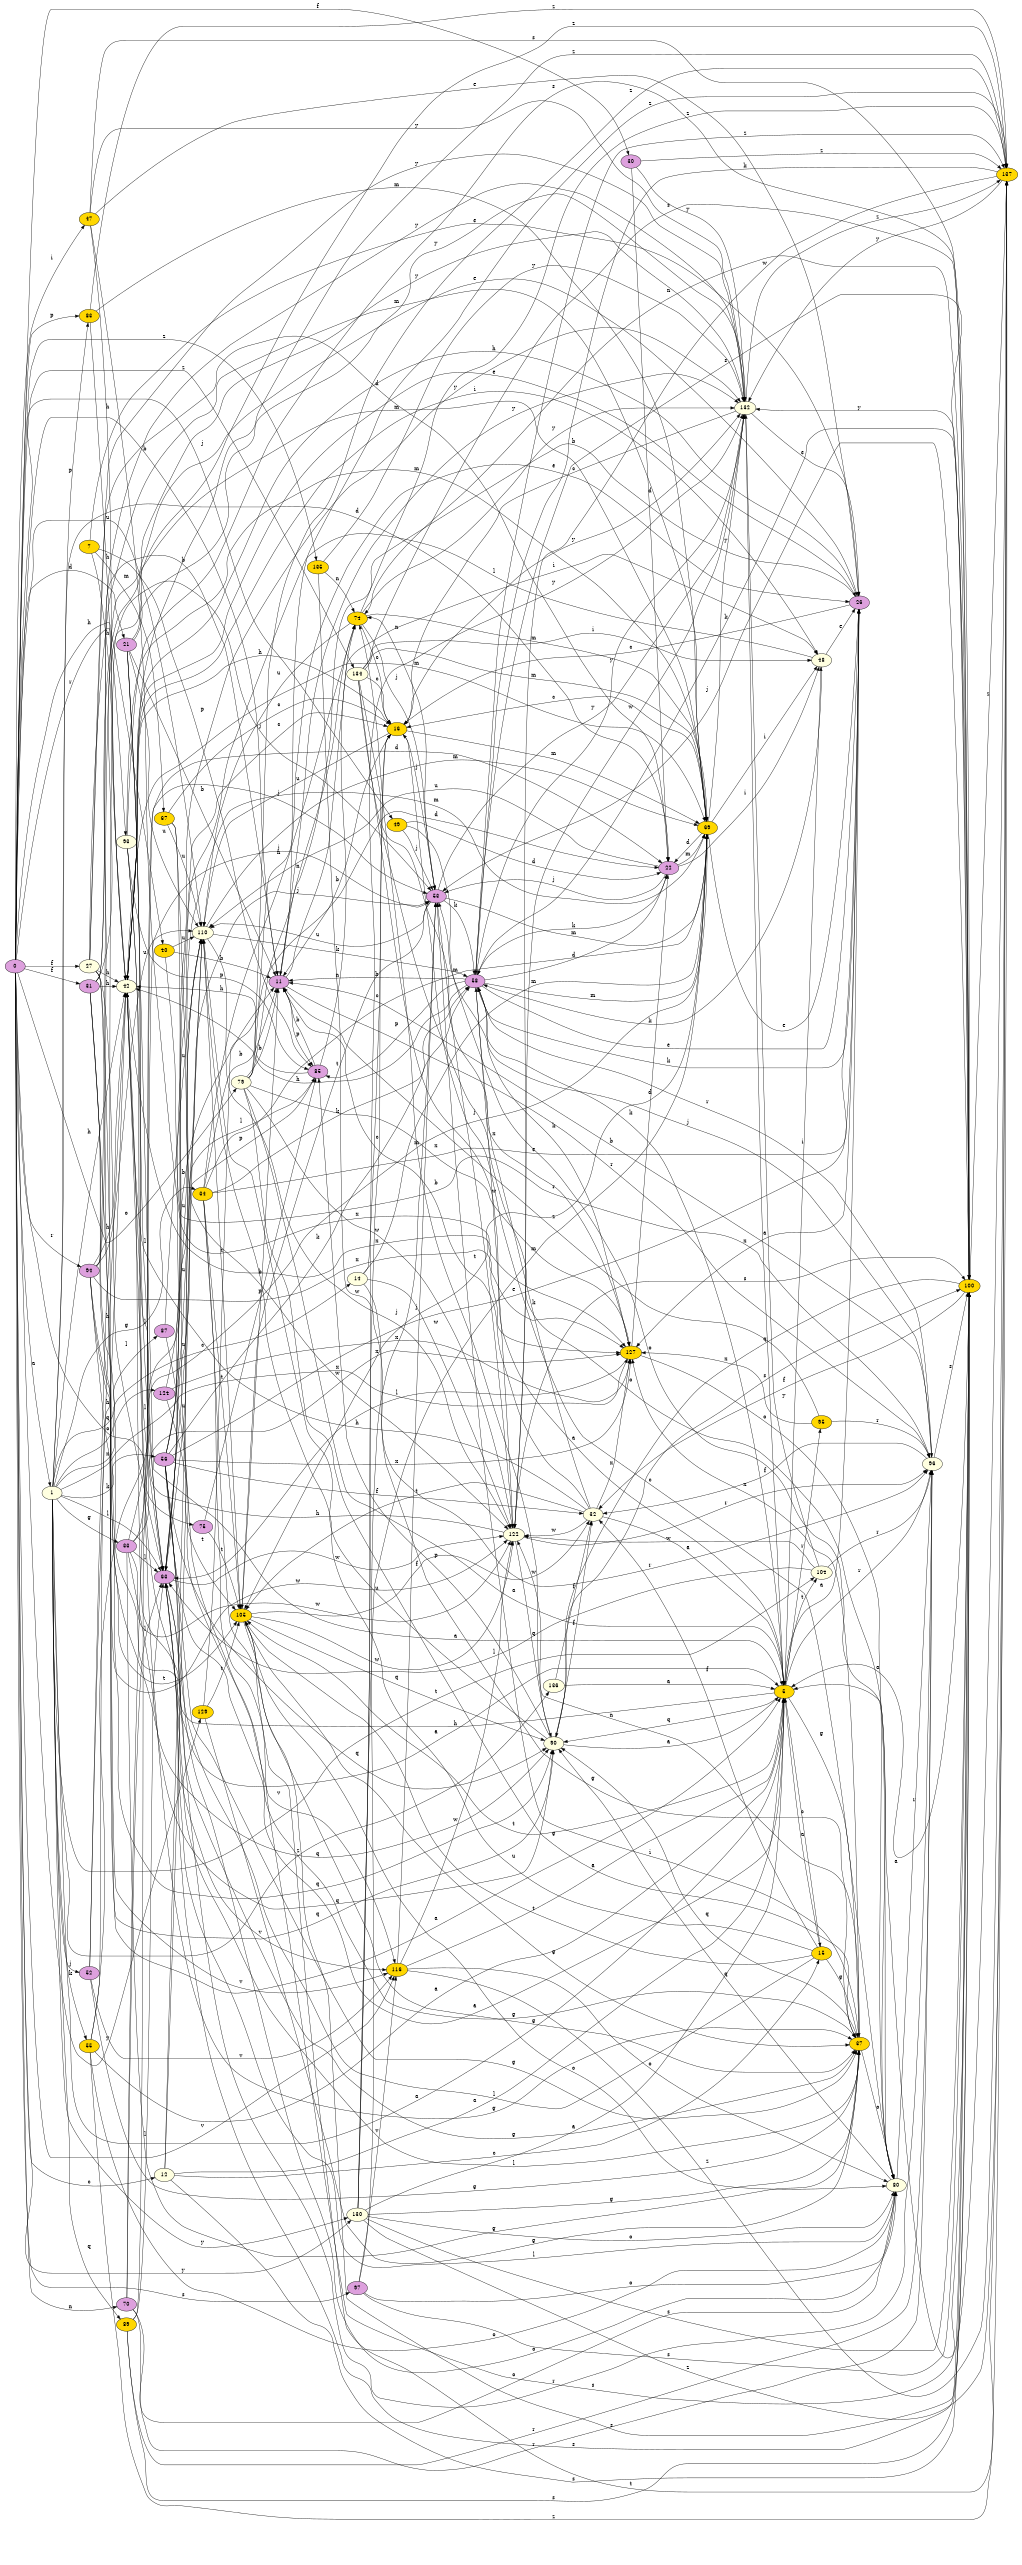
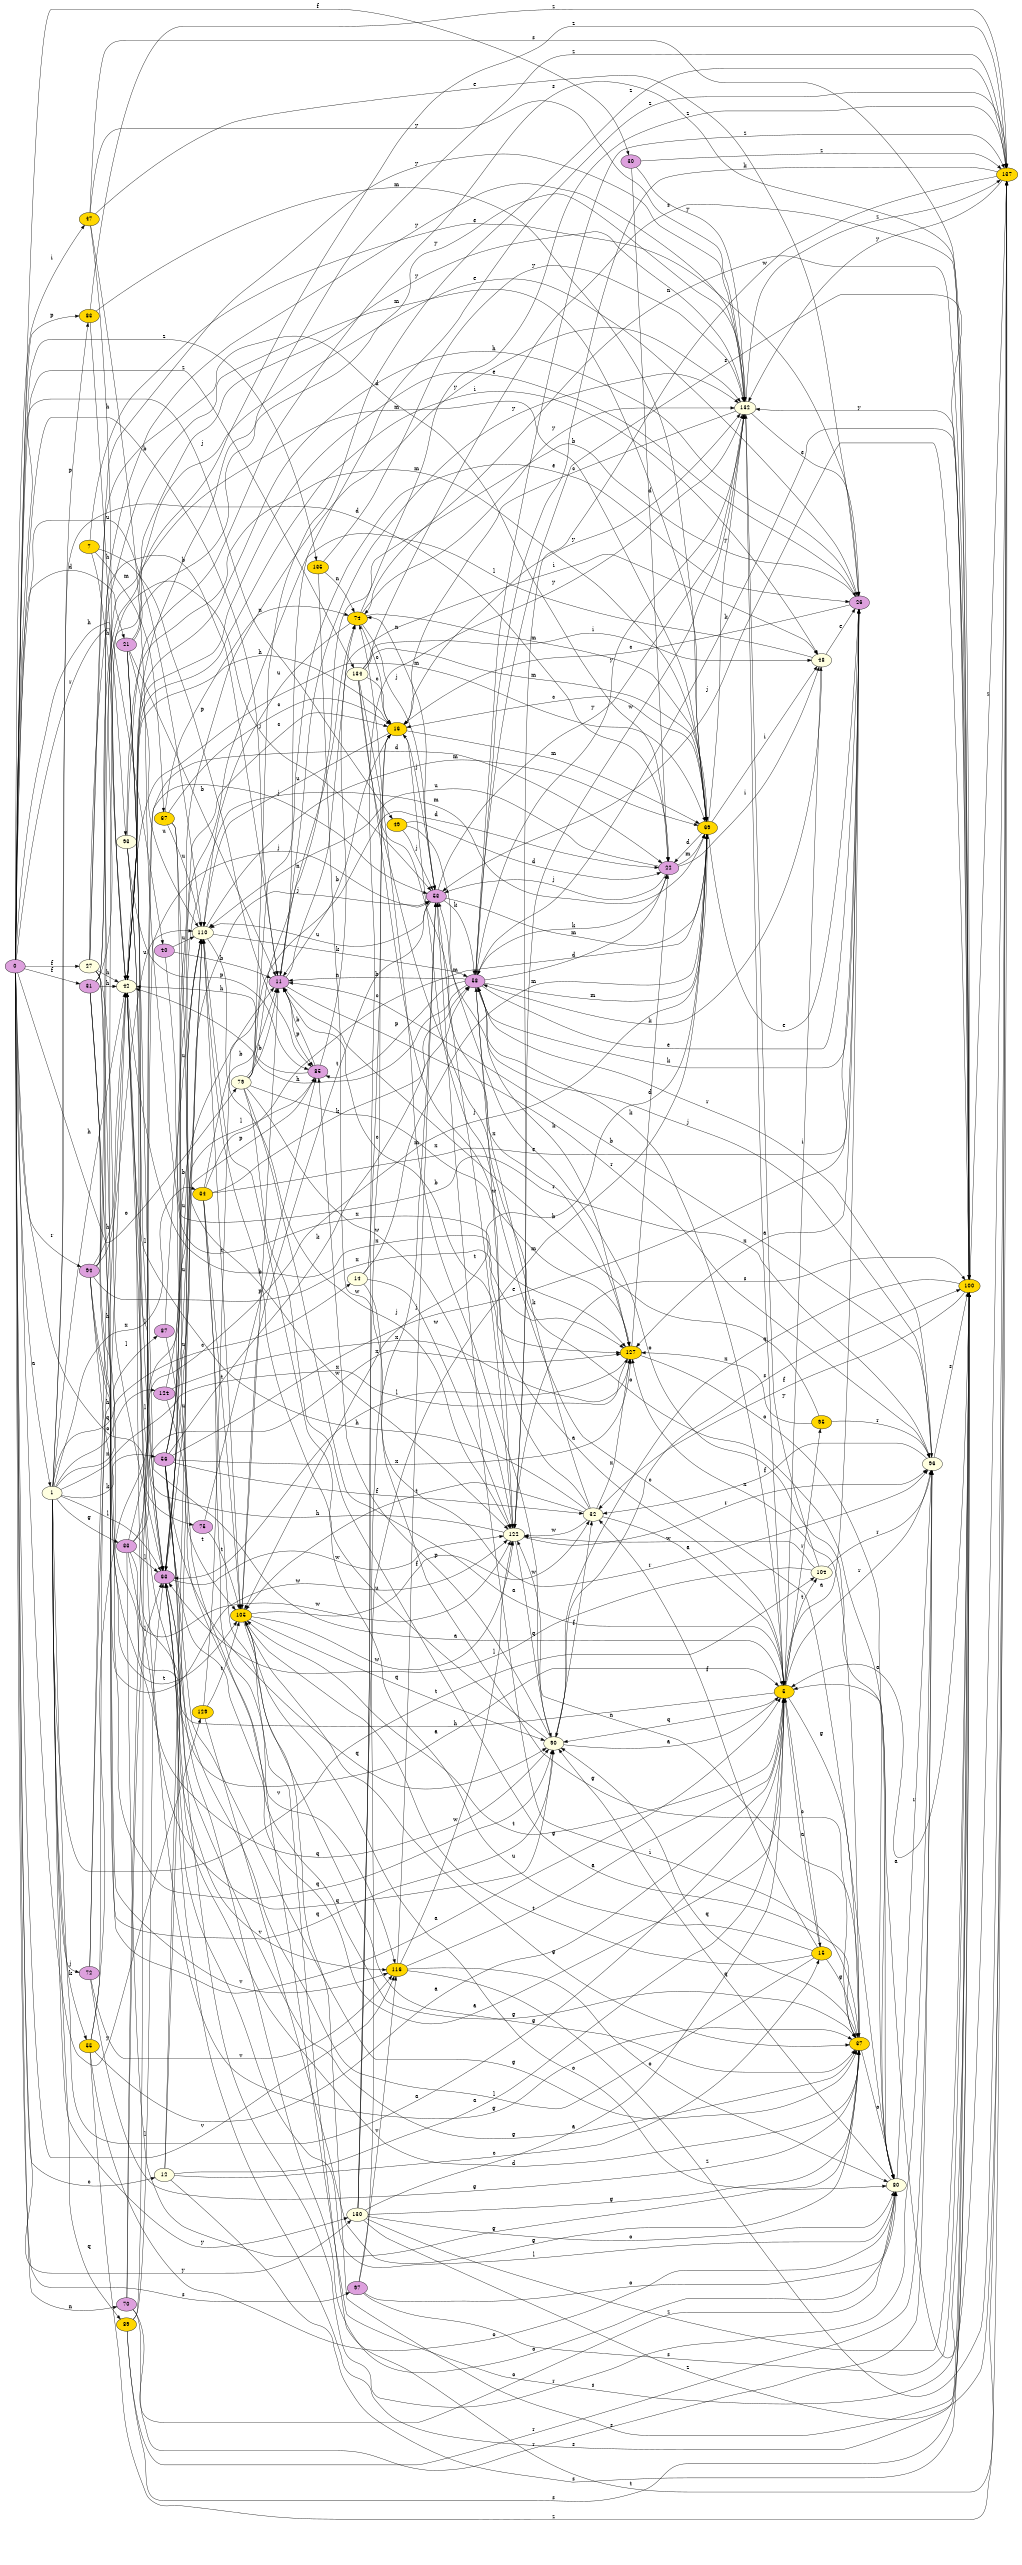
(271, 907) -> (224, 662)
(164, 951) -> (164, 951)
(554, 1217) -> (554, 1217)
(126, 1325) -> (126, 1325)
(554, 1686) -> none
(89, 1973) -> (89, 1973)
(514, 2164) -> (514, 2164)
(669, 2312) -> (669, 2312)
